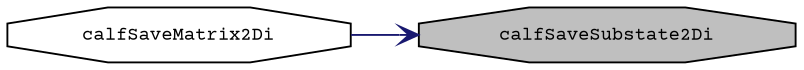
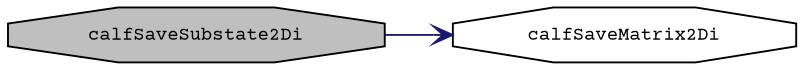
(375, 35) -> (409, 35)
